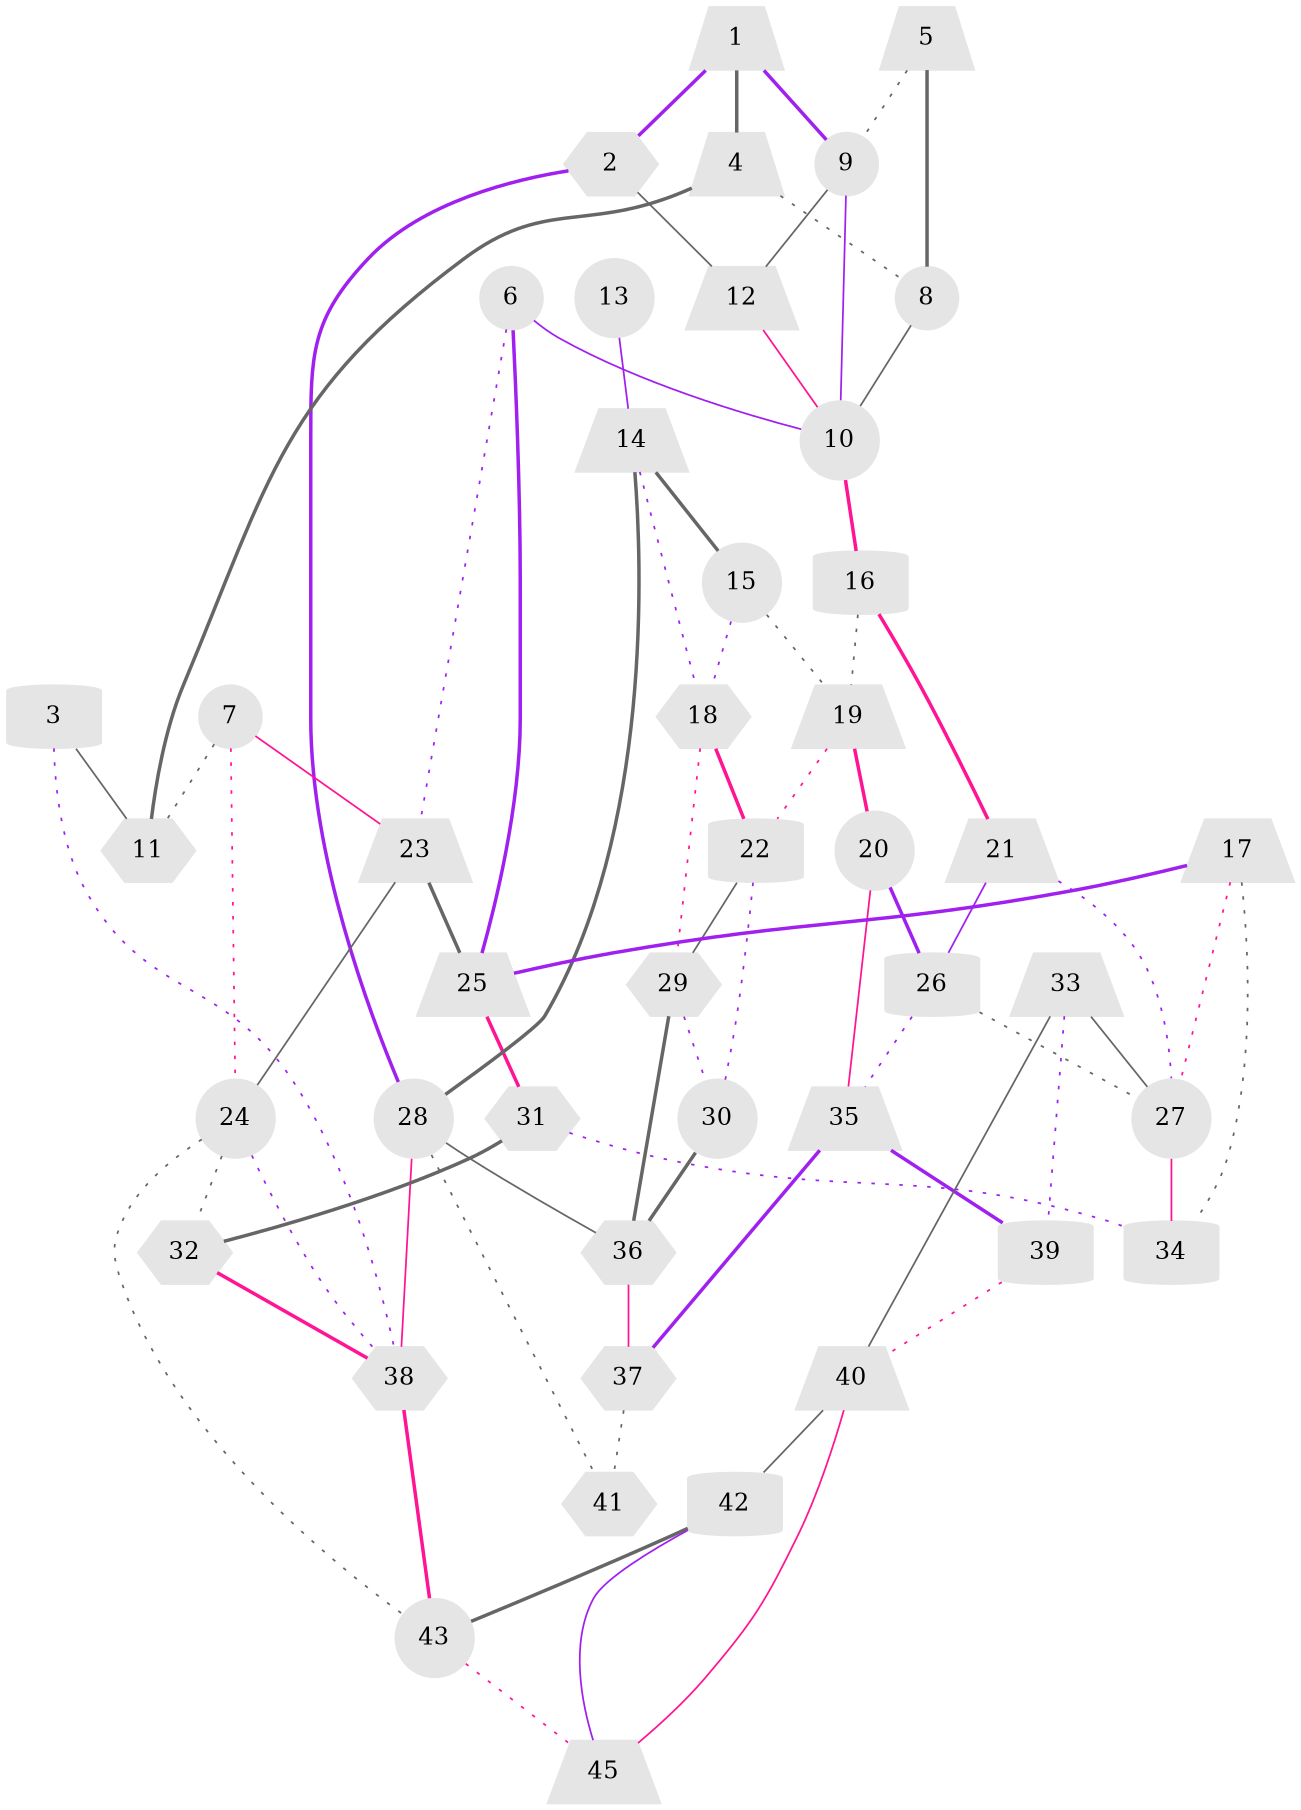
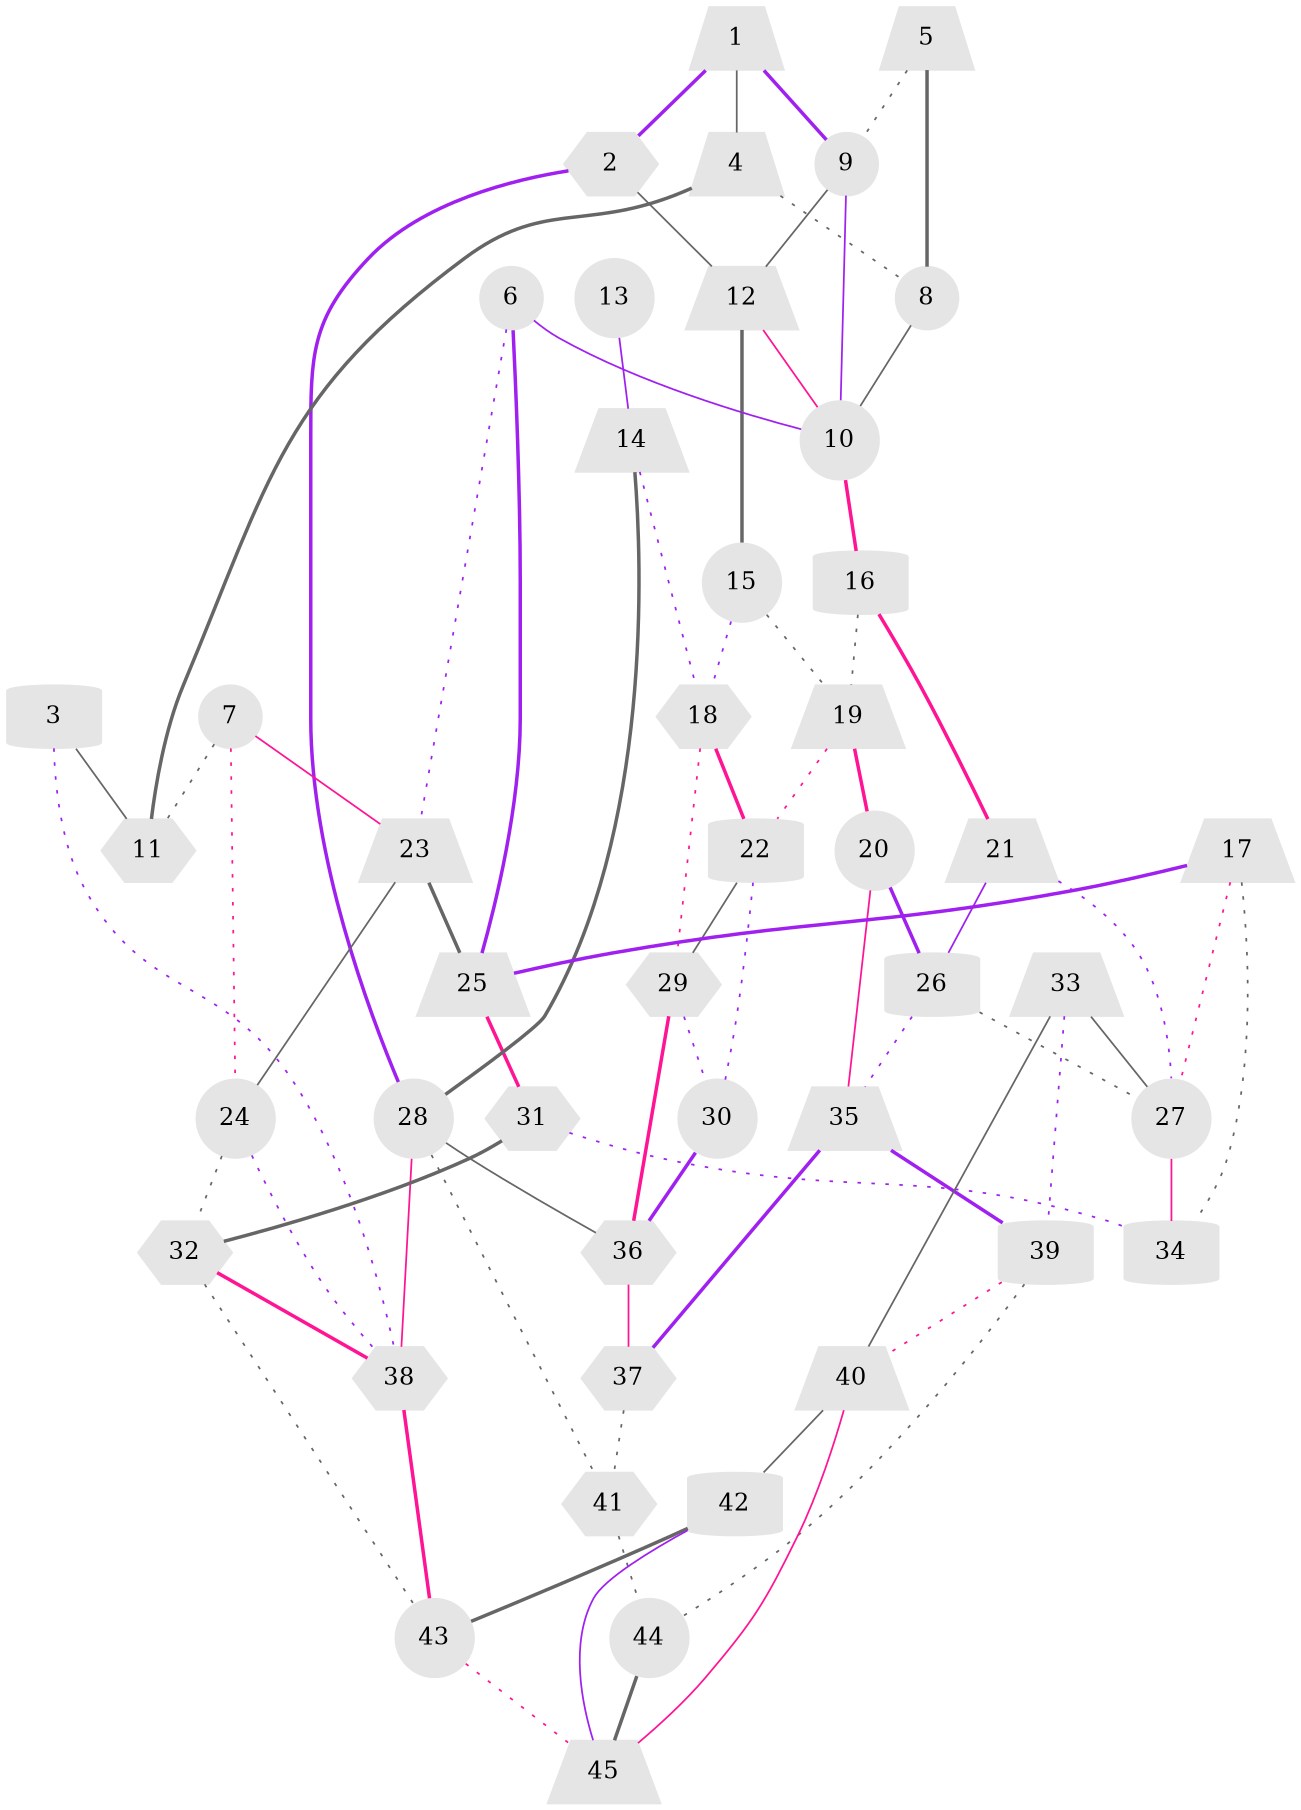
(737, 101) -> (737, 101)
(687, 512) -> (742, 436)
(651, 1119) -> (651, 1119)
(672, 1187) -> (672, 1187)
(183, 1398) -> (309, 1444)
none -> (649, 1638)
